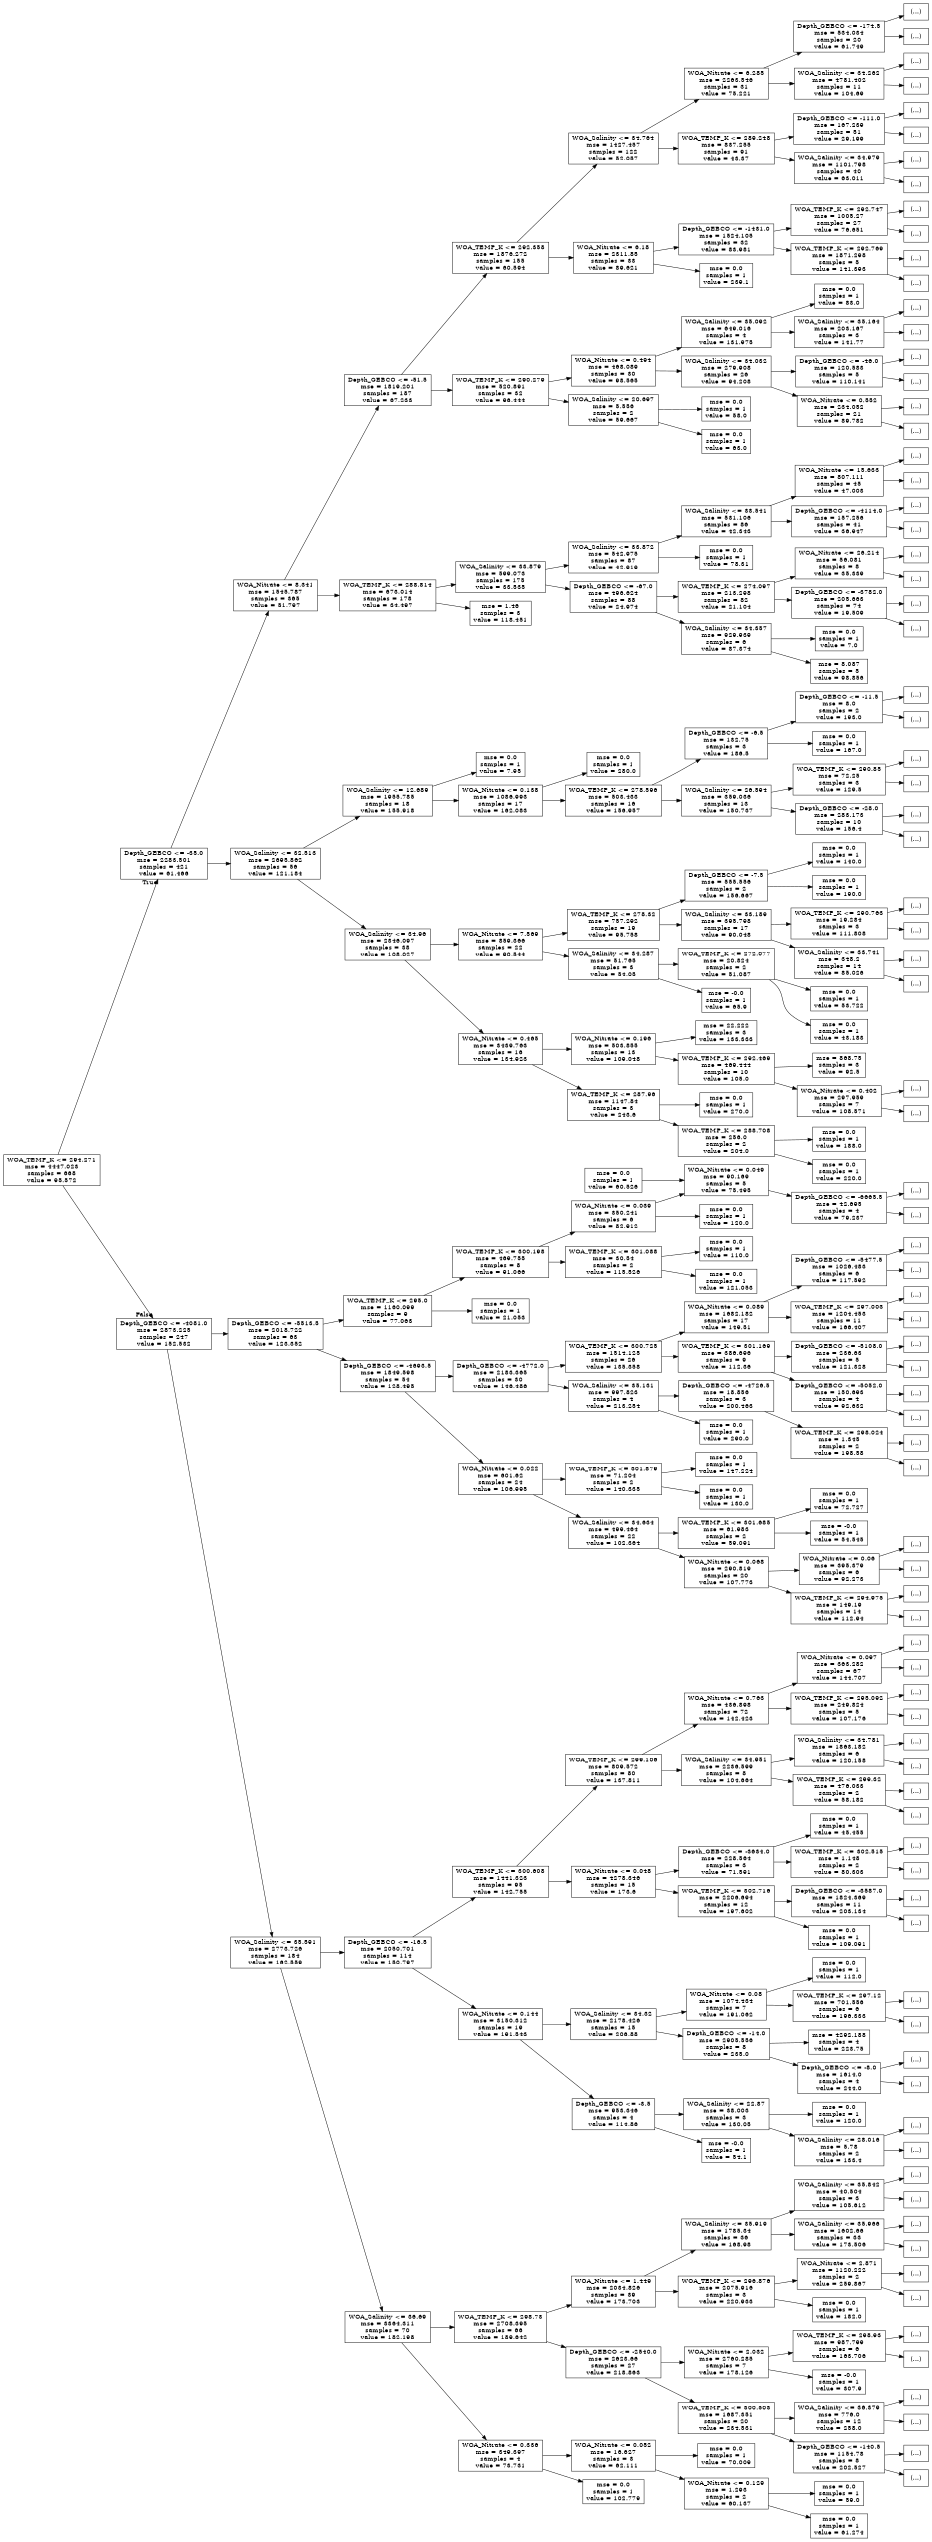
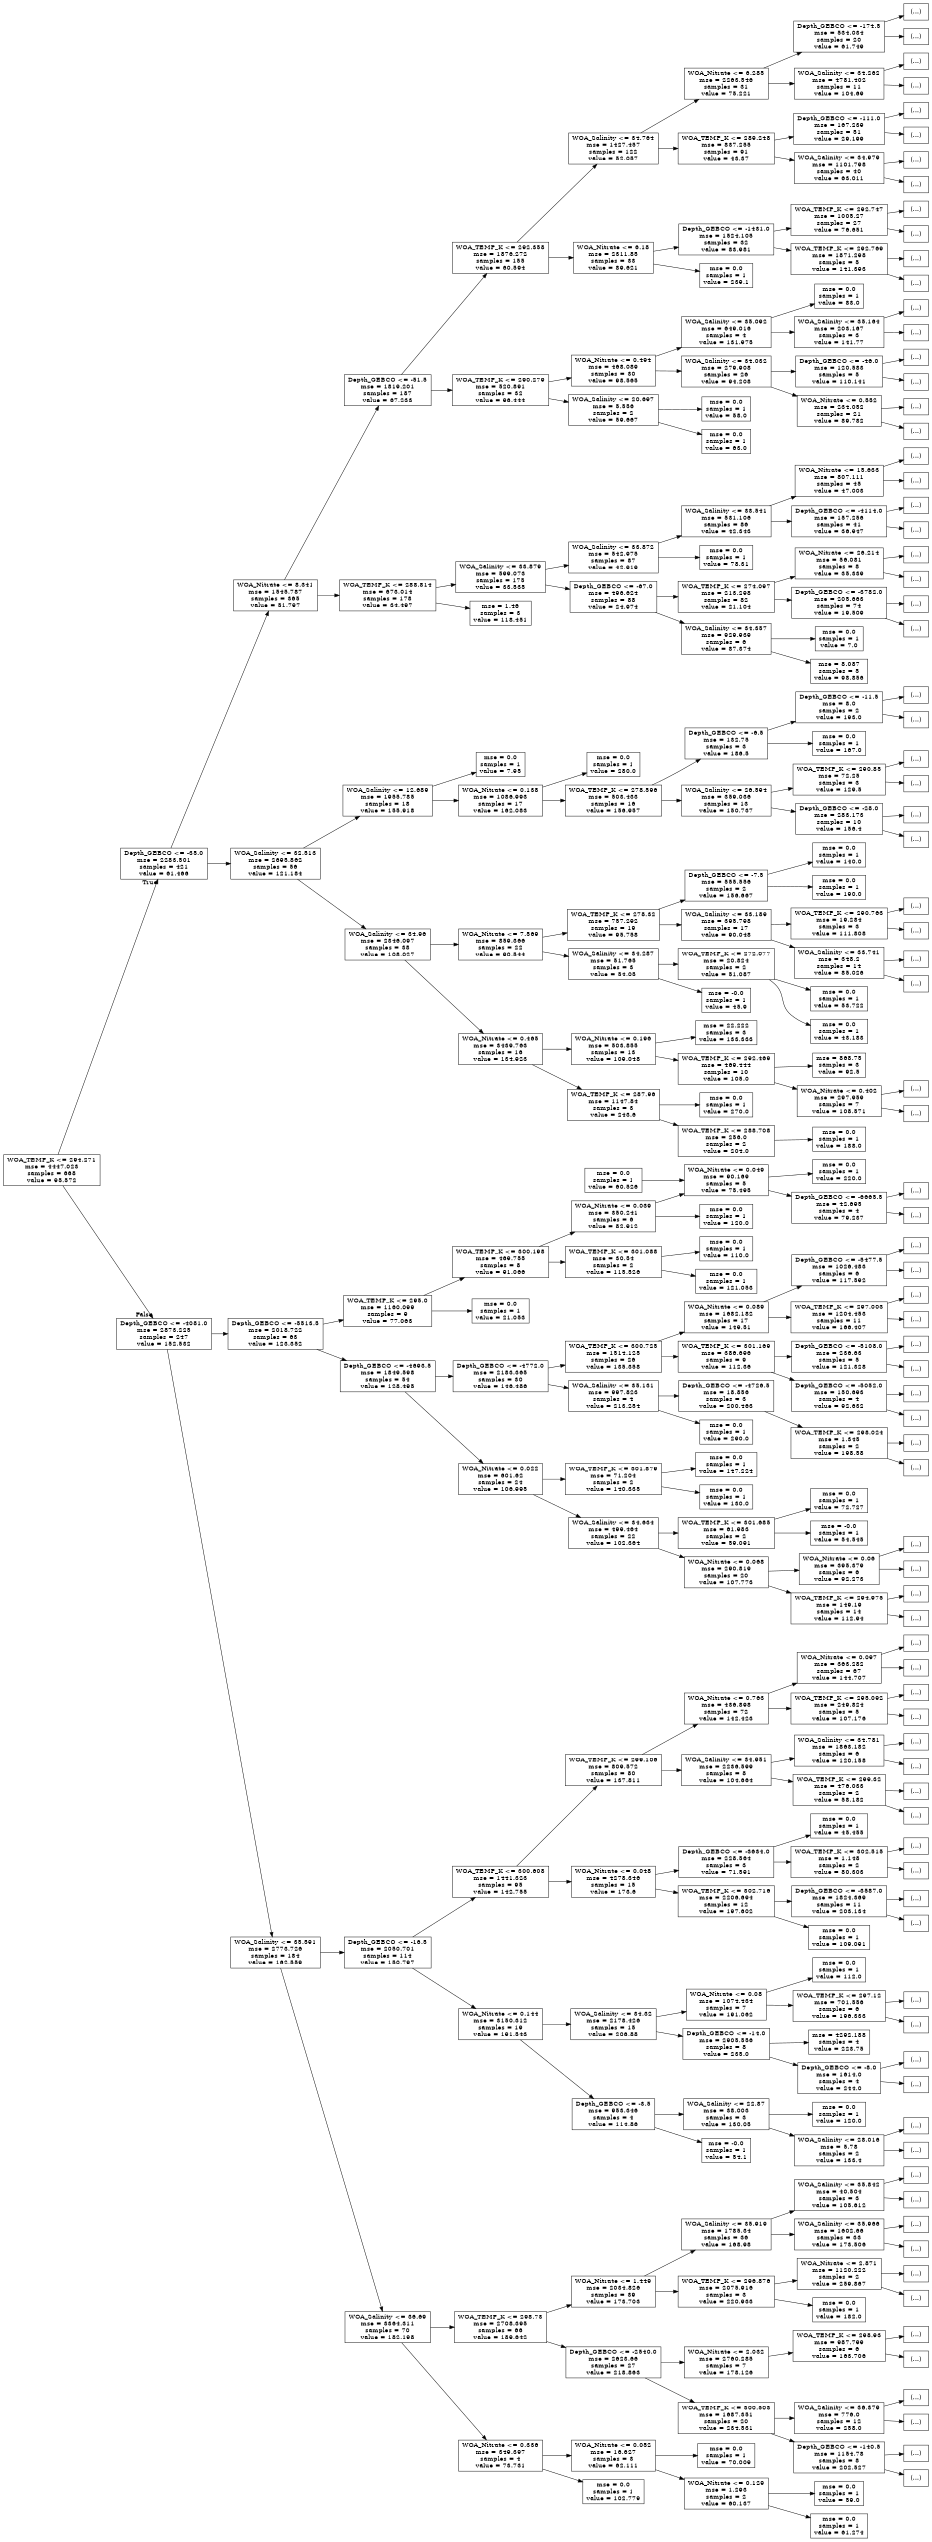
(726, 1000) -> (726, 1000)
(791, 1159) -> (788, 1176)
(839, 2382) -> none
